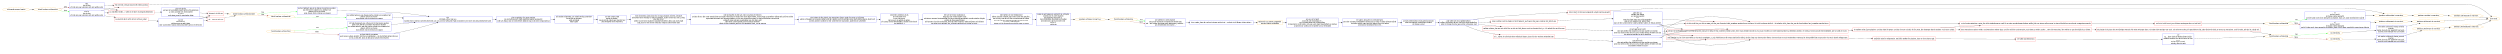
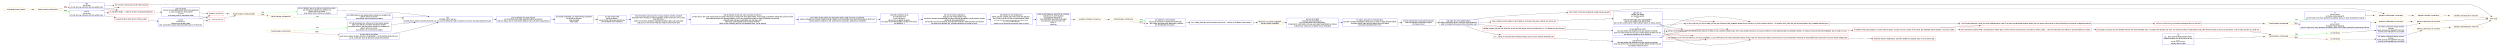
(2026, 39) -> none
